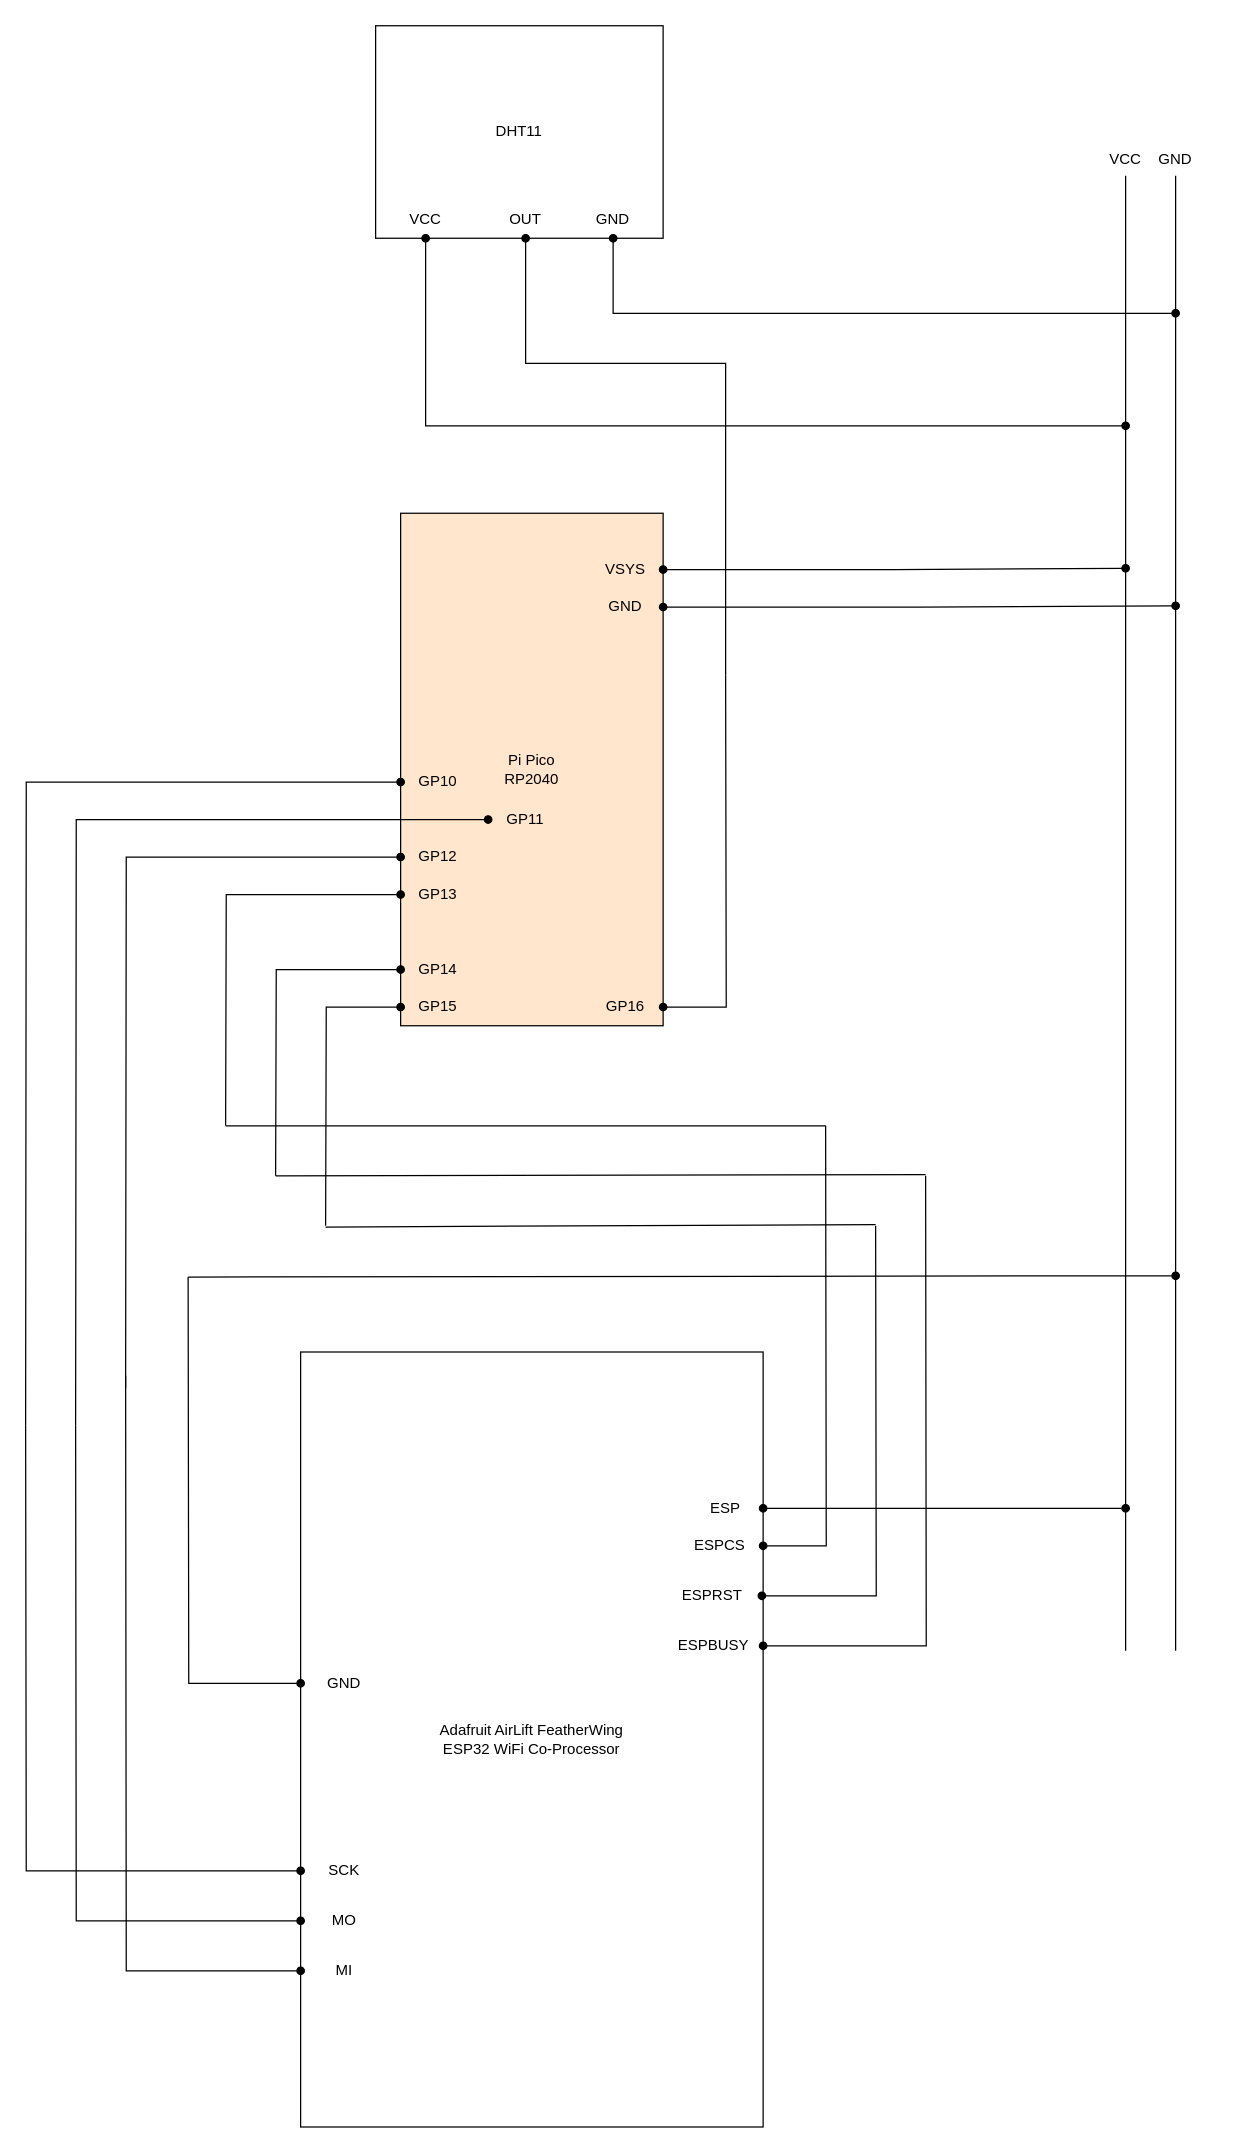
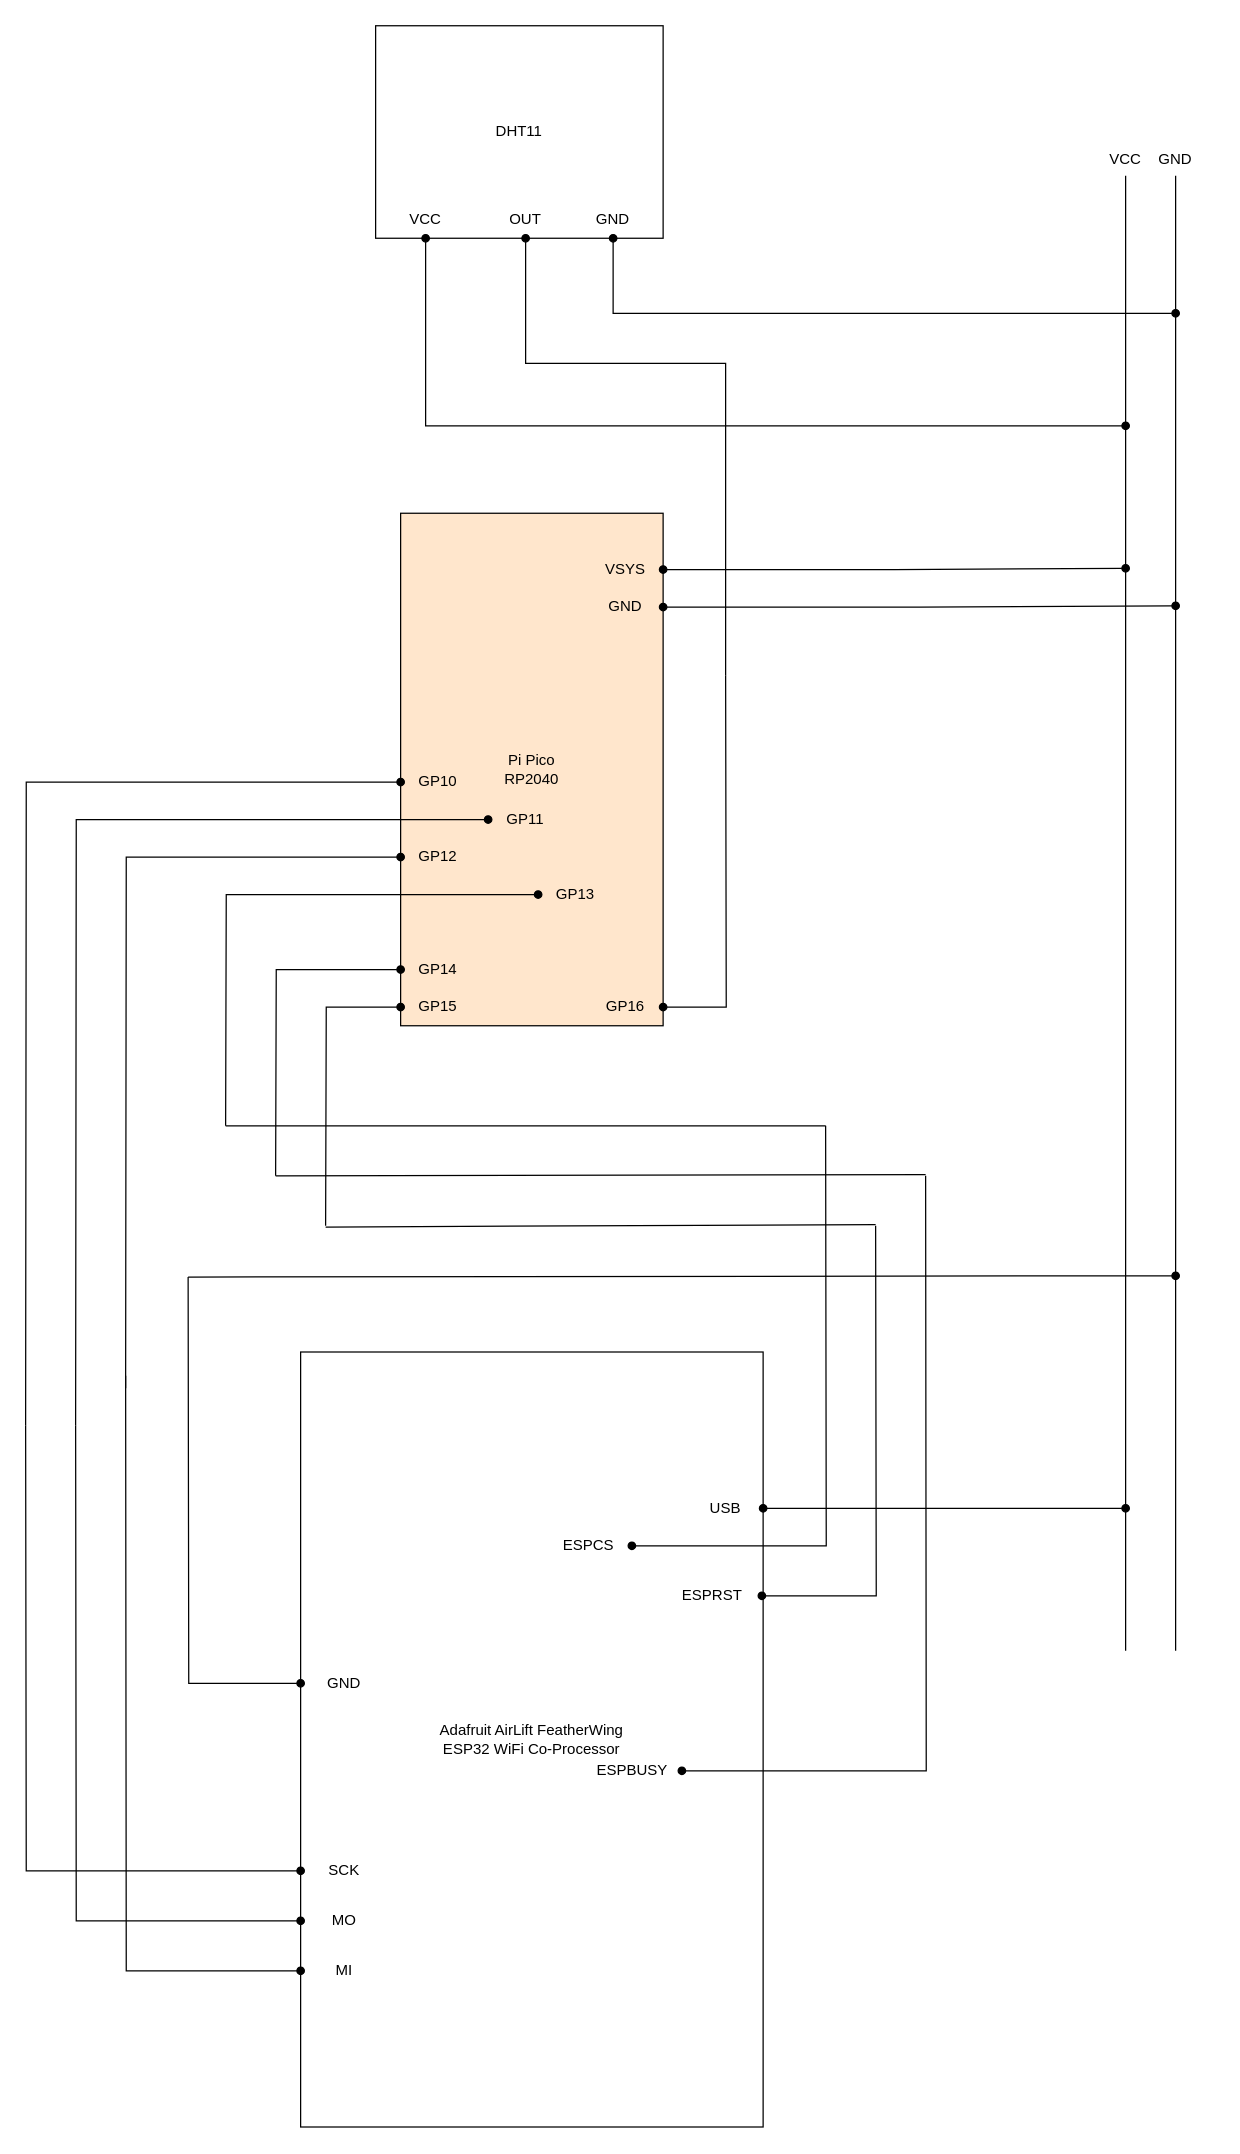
(438, 894) -> (576, 894)
(726, 1508) -> (726, 1508)
(720, 1546) -> (589, 1546)
(714, 1646) -> (633, 1771)
